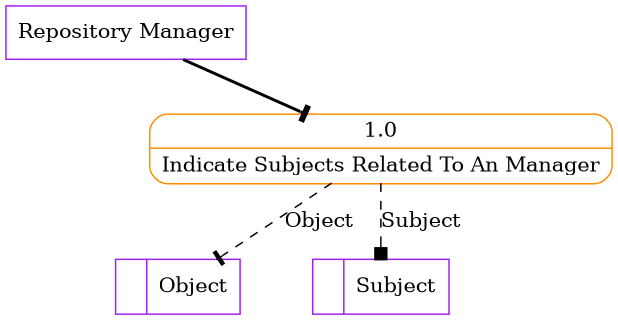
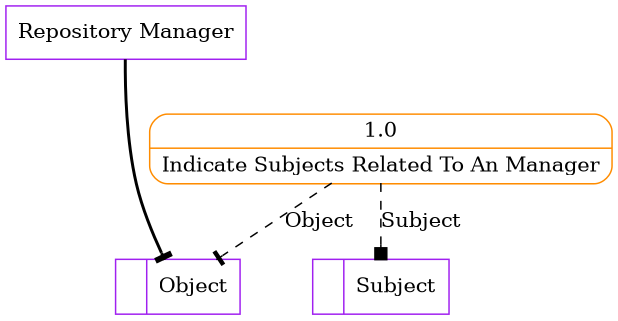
(242, 86) -> (132, 158)
